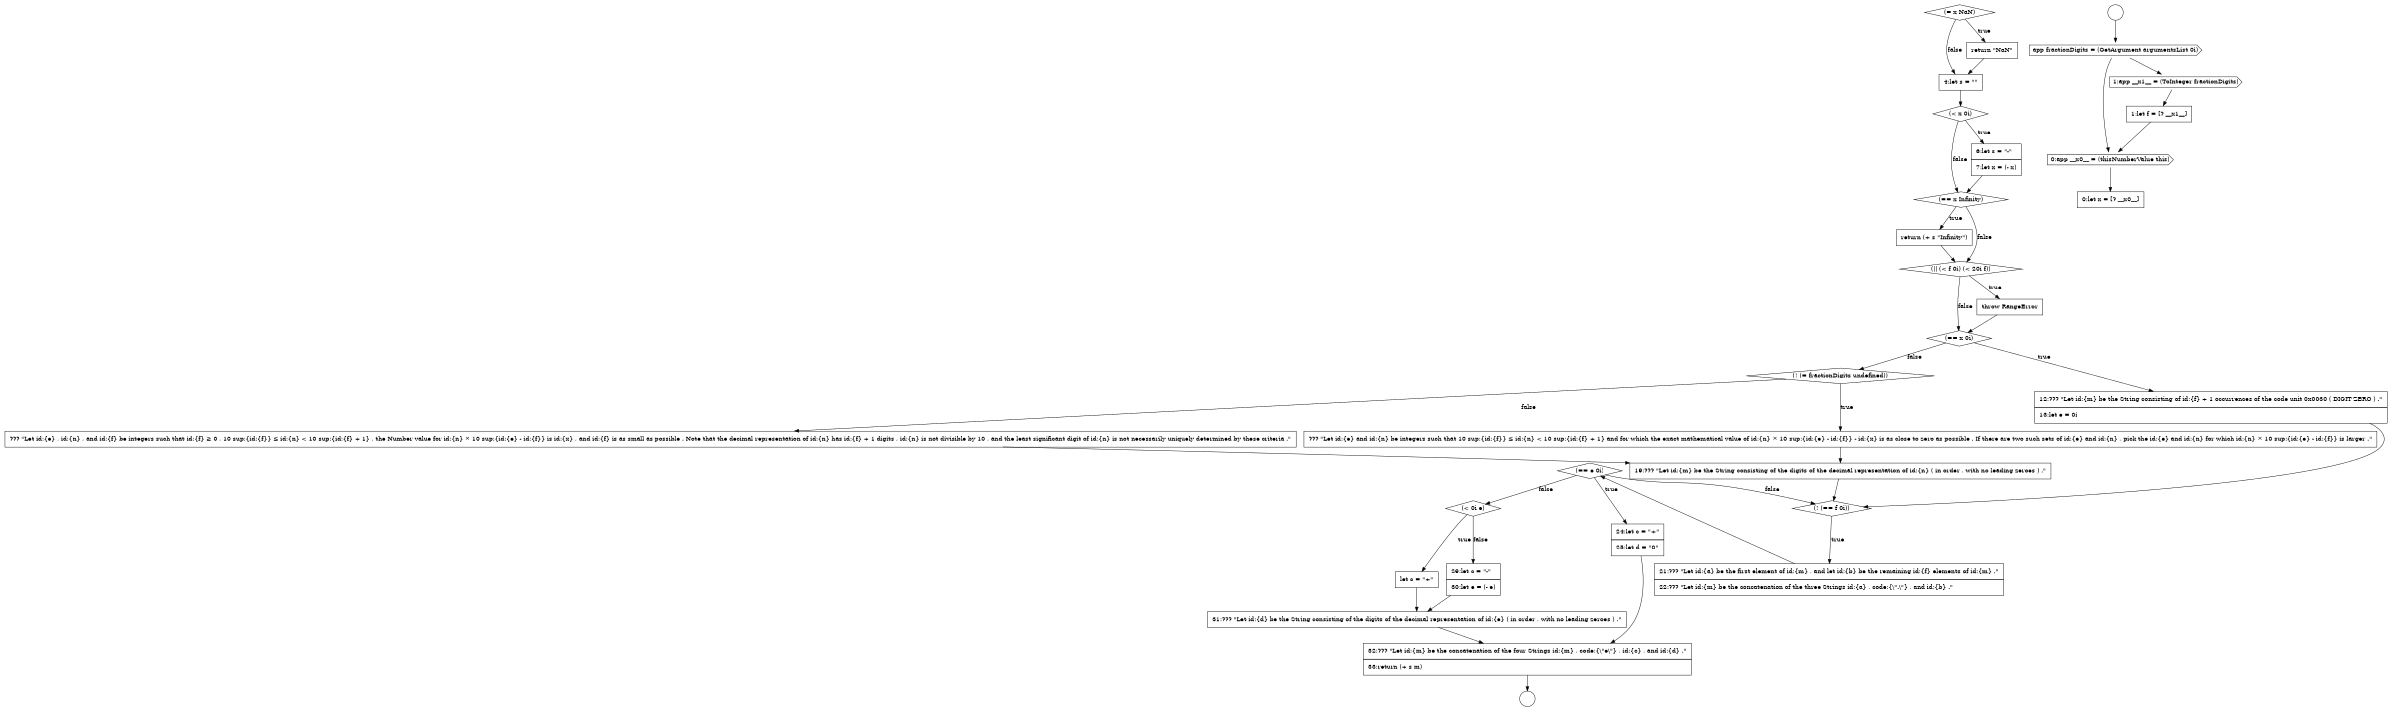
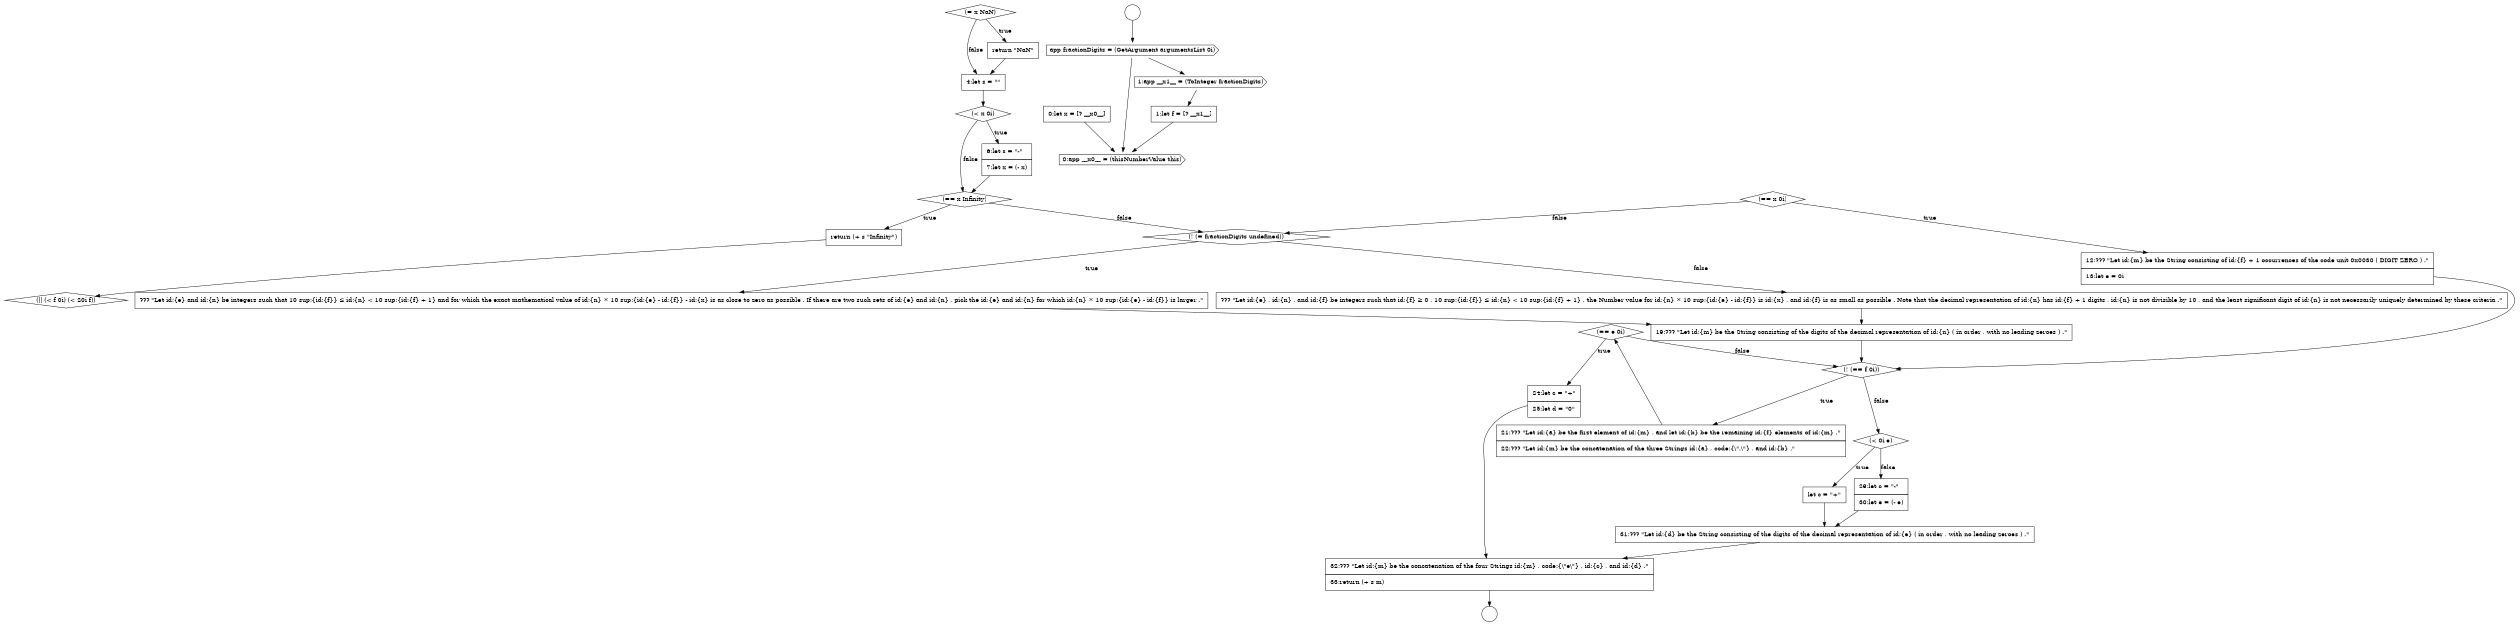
(2110, 177) -> (1098, 135)
(1977, 232) -> (1094, 217)
(1958, 301) -> none
(2010, 307) -> none
(1533, 489) -> (1871, 403)
